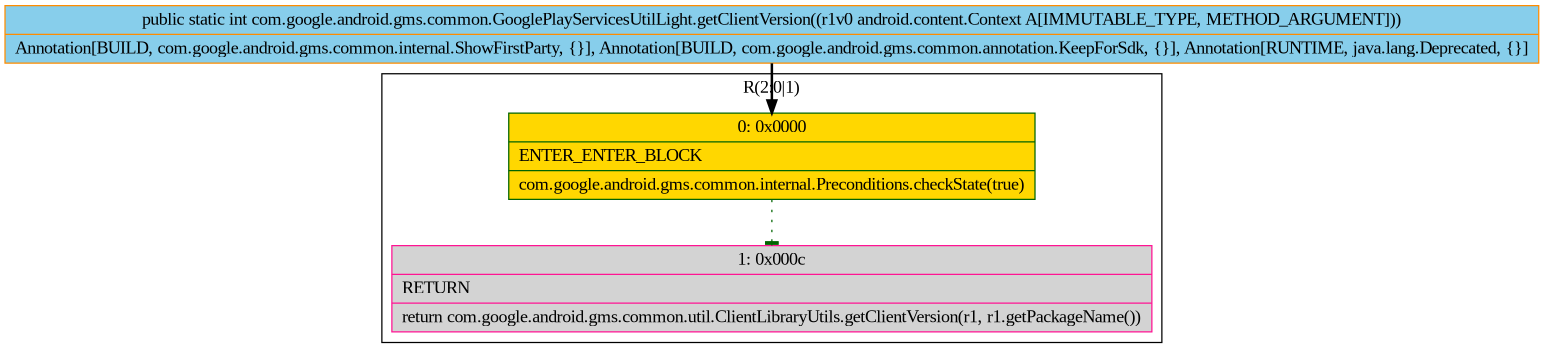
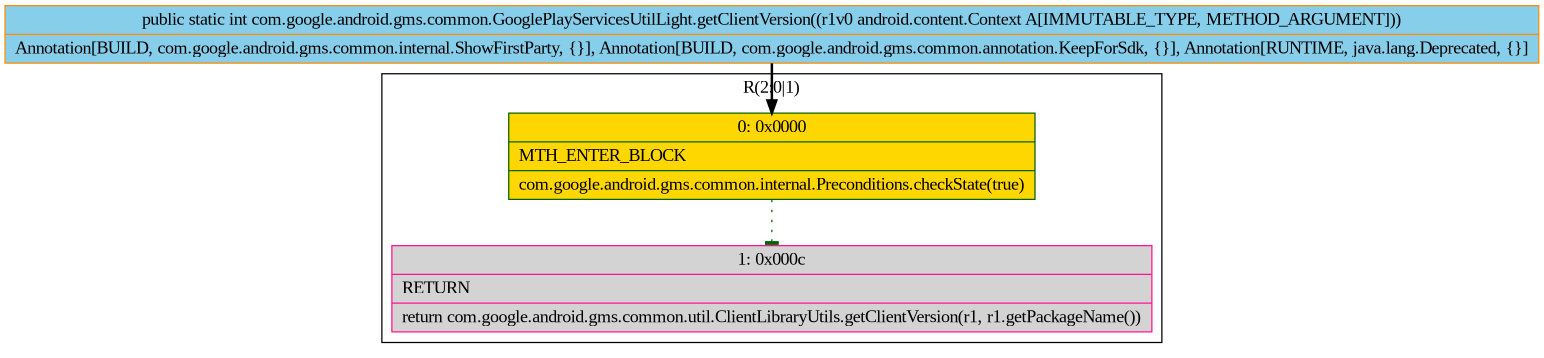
(611, 156) -> (602, 156)
